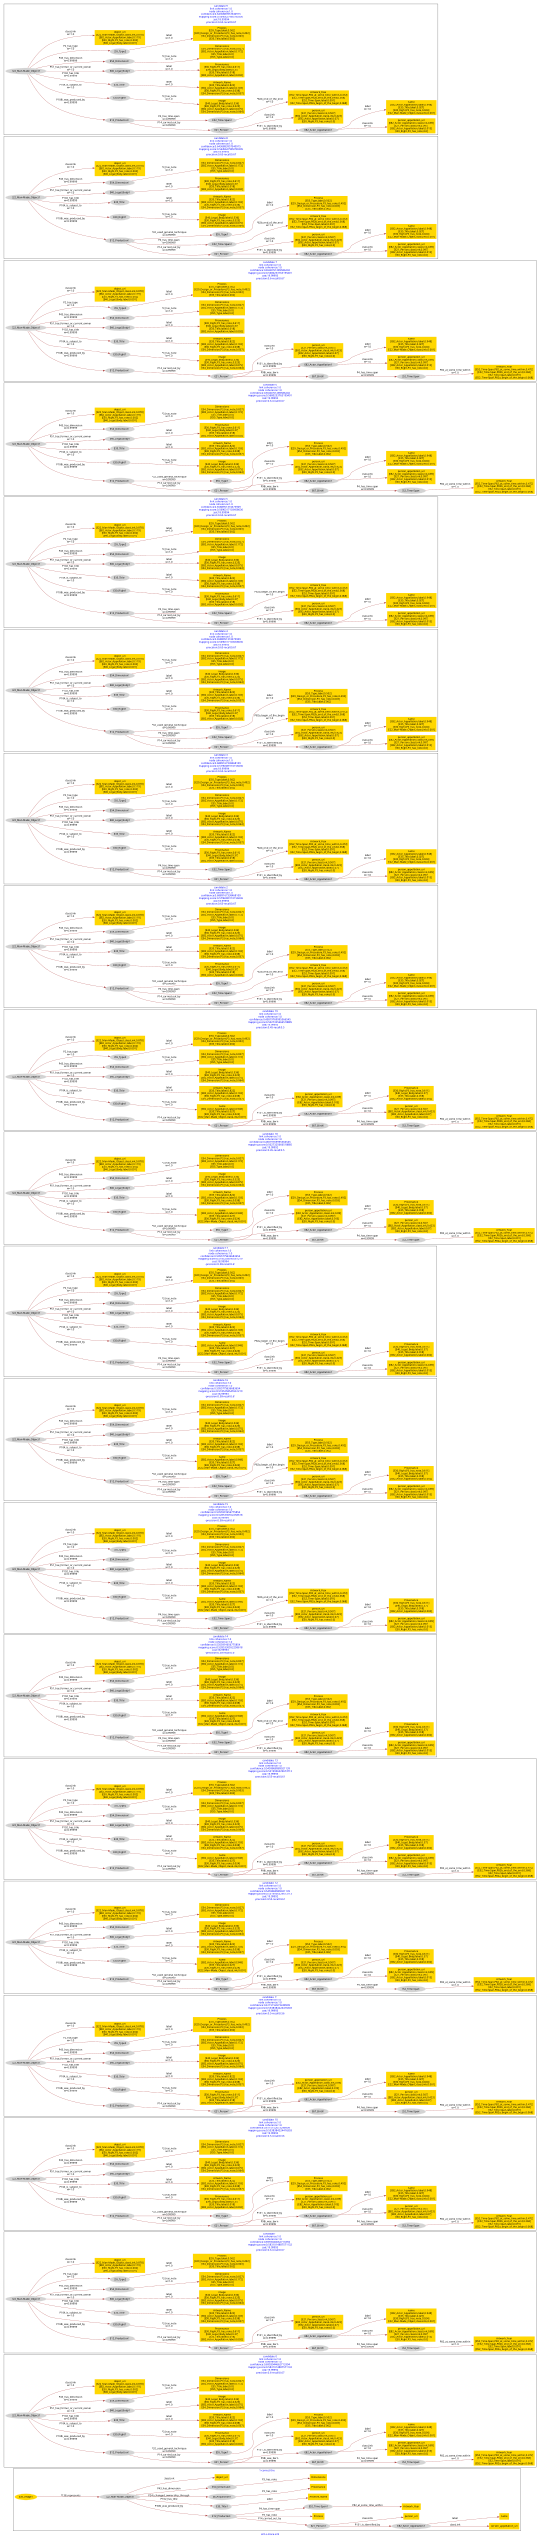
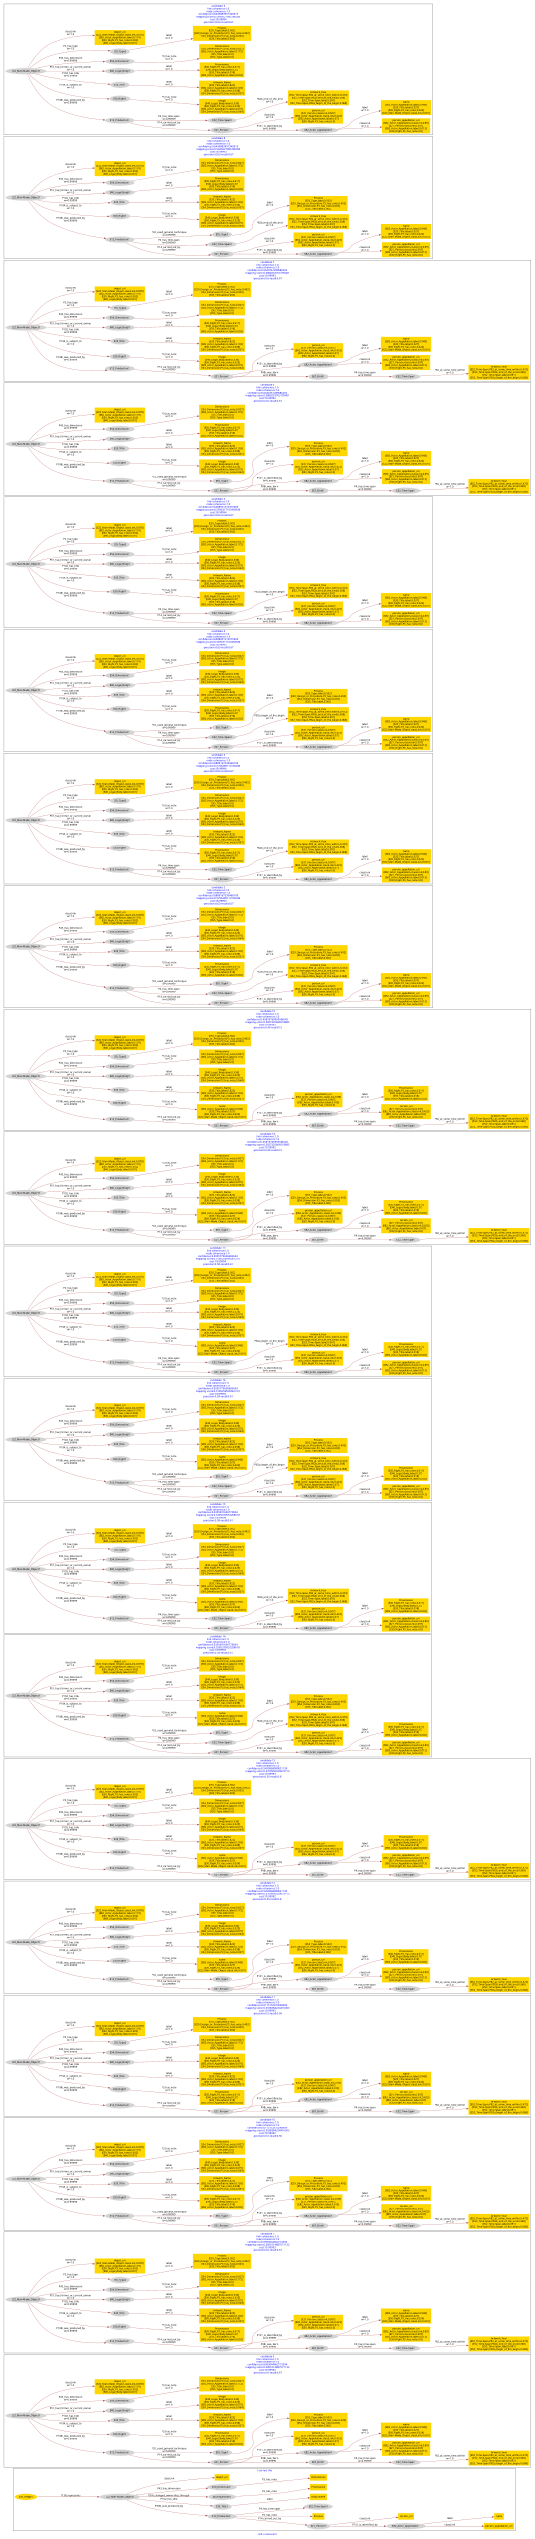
(318, 2497) -> (318, 2497)
(411, 2507) -> none
